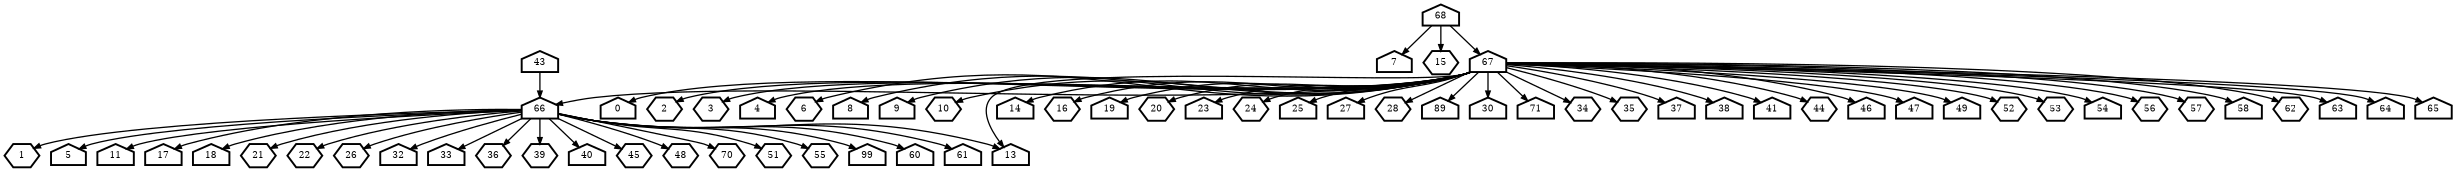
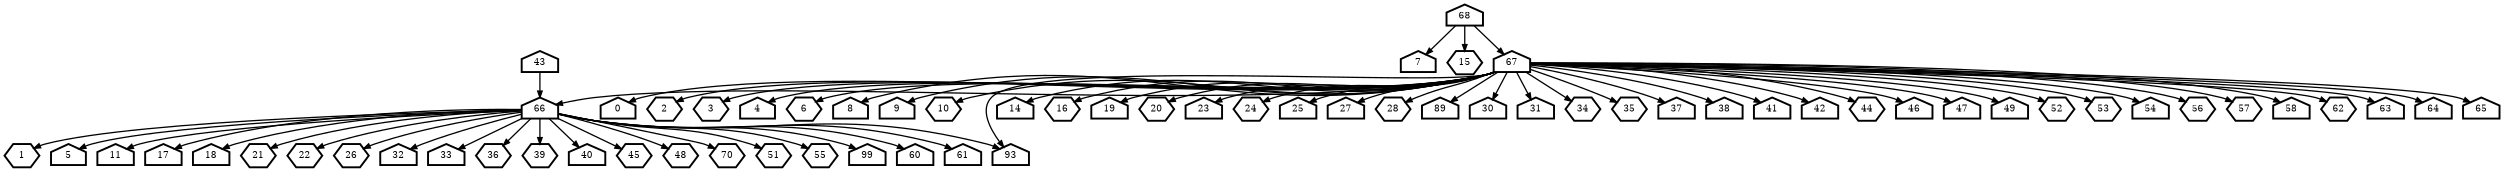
(1536, 109) -> (1536, 109)
none -> (1820, 109)
(1011, 156) -> (1011, 156)
